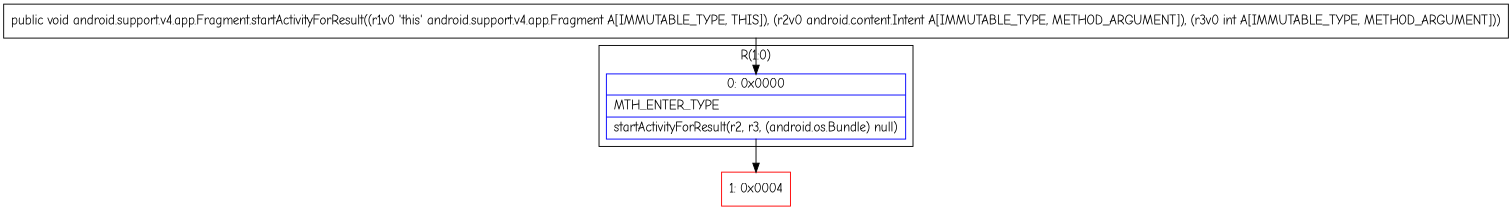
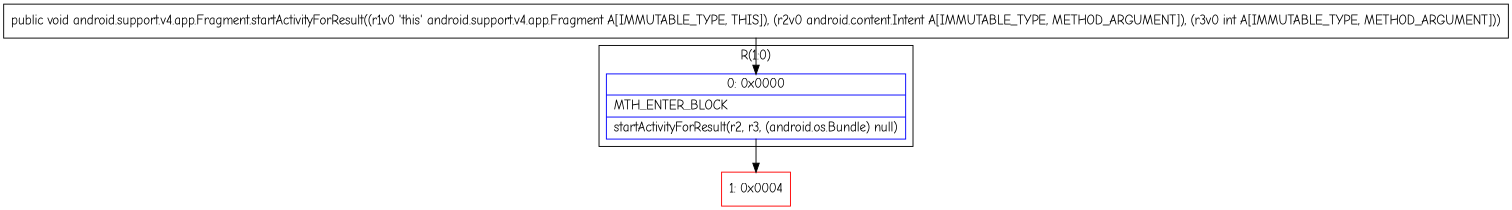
(667, 106) -> (671, 106)
